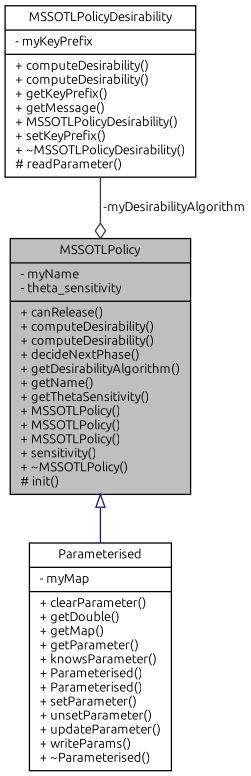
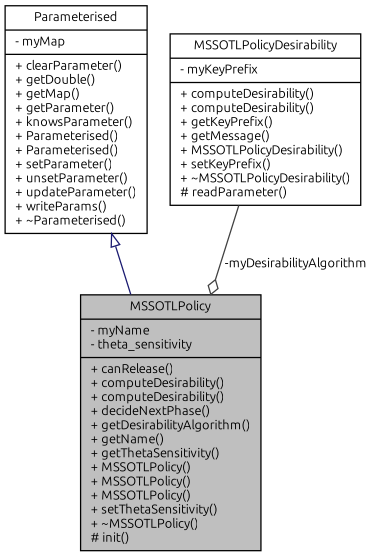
(59, 453) -> (155, 510)
(100, 525) -> (123, 270)
